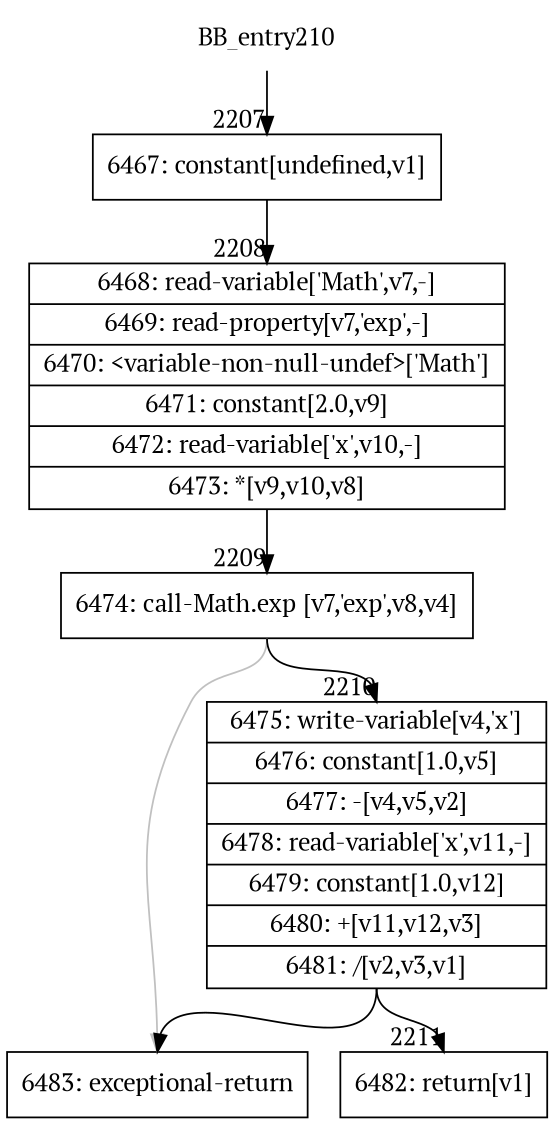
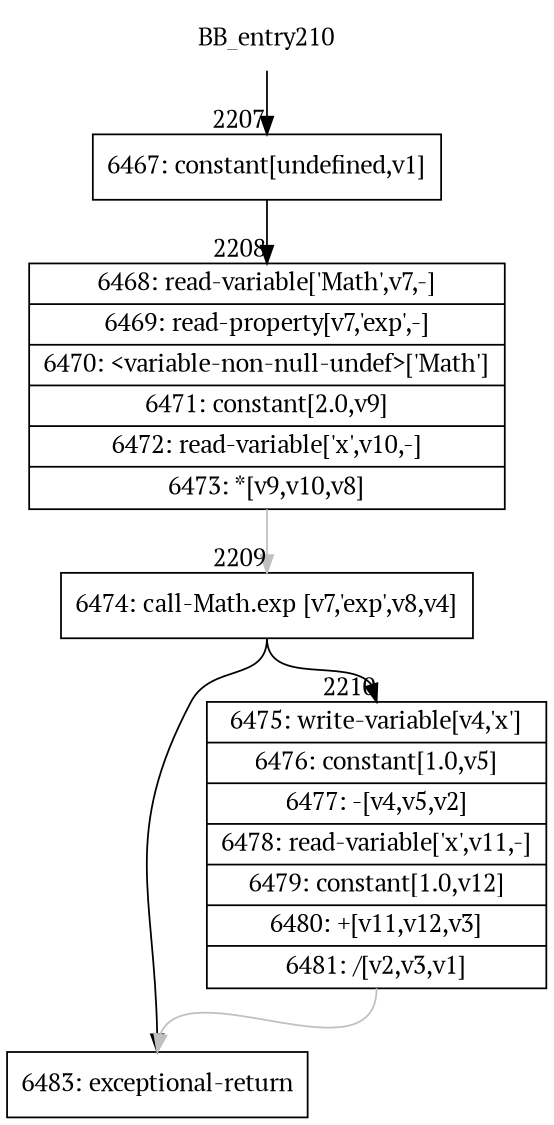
(267, 532) -> (267, 532)
(152, 812) -> (152, 812)
(276, 1022) -> (276, 1022)
(444, 1085) -> none
